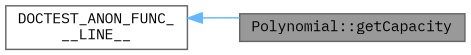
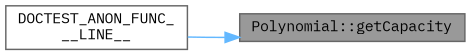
(221, 18) -> (206, 37)
